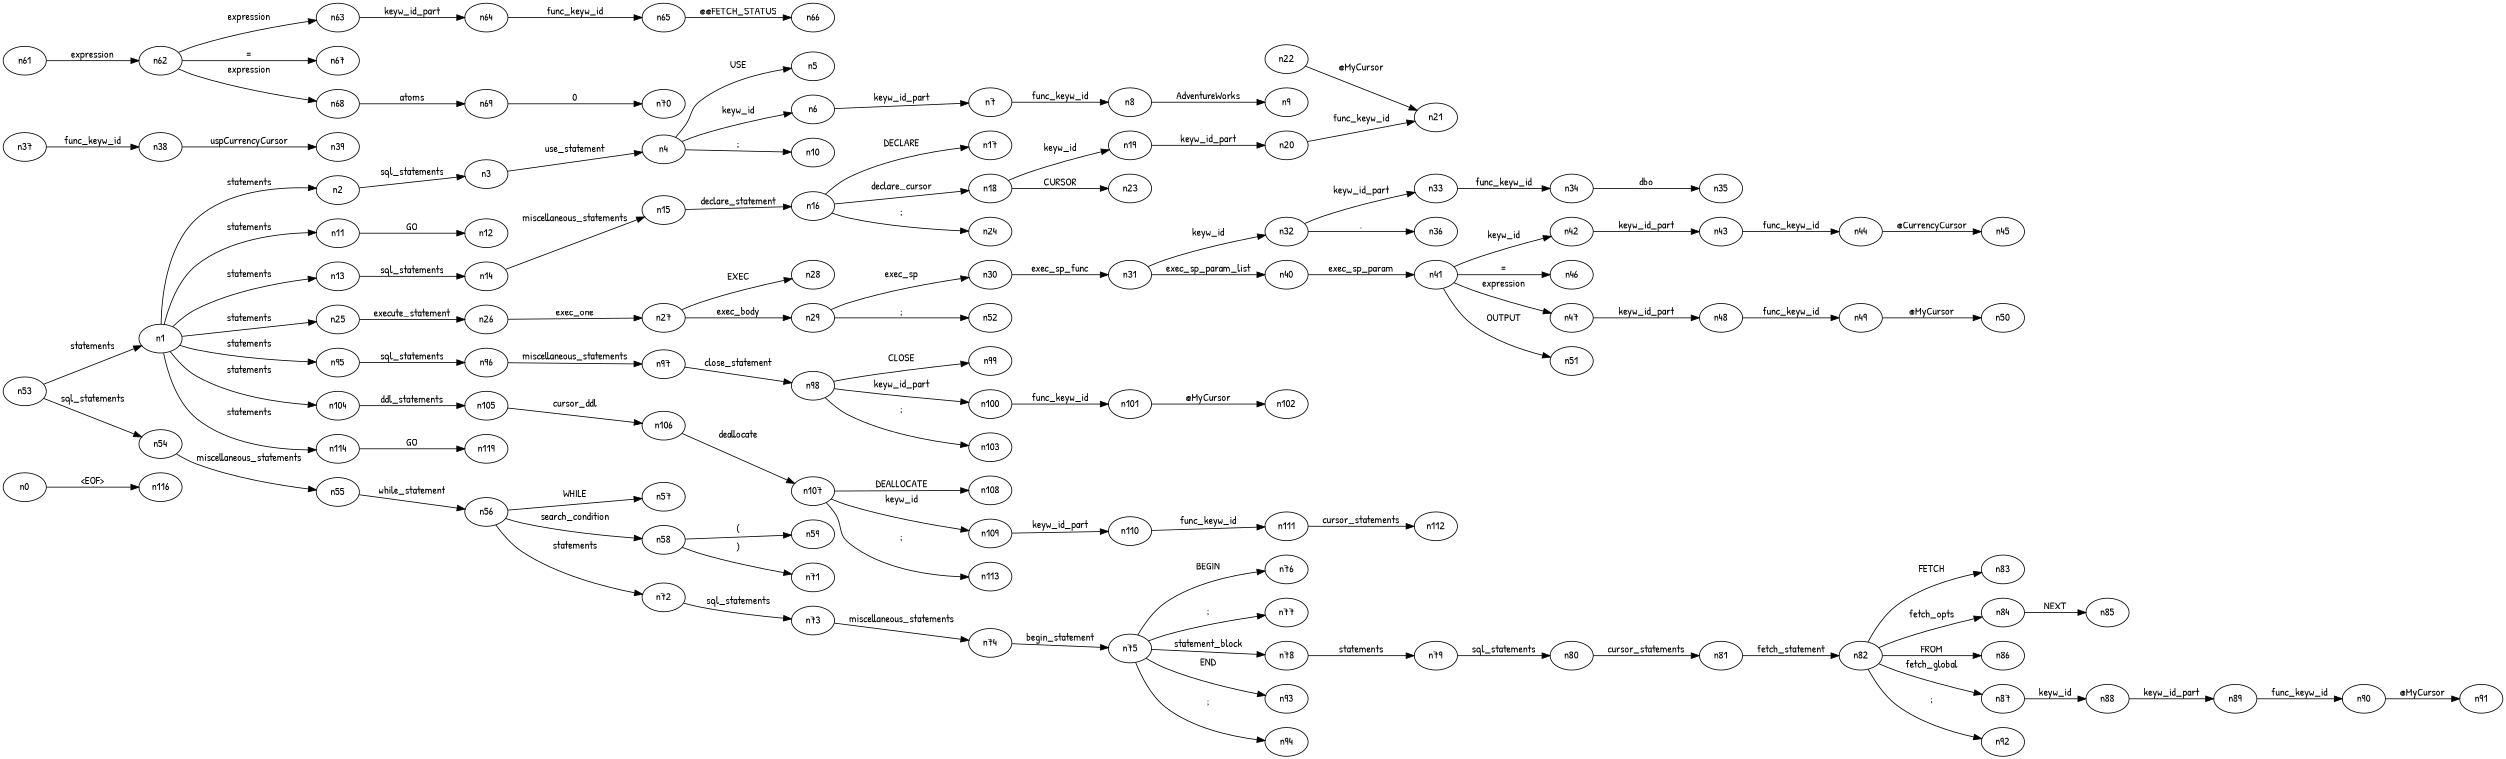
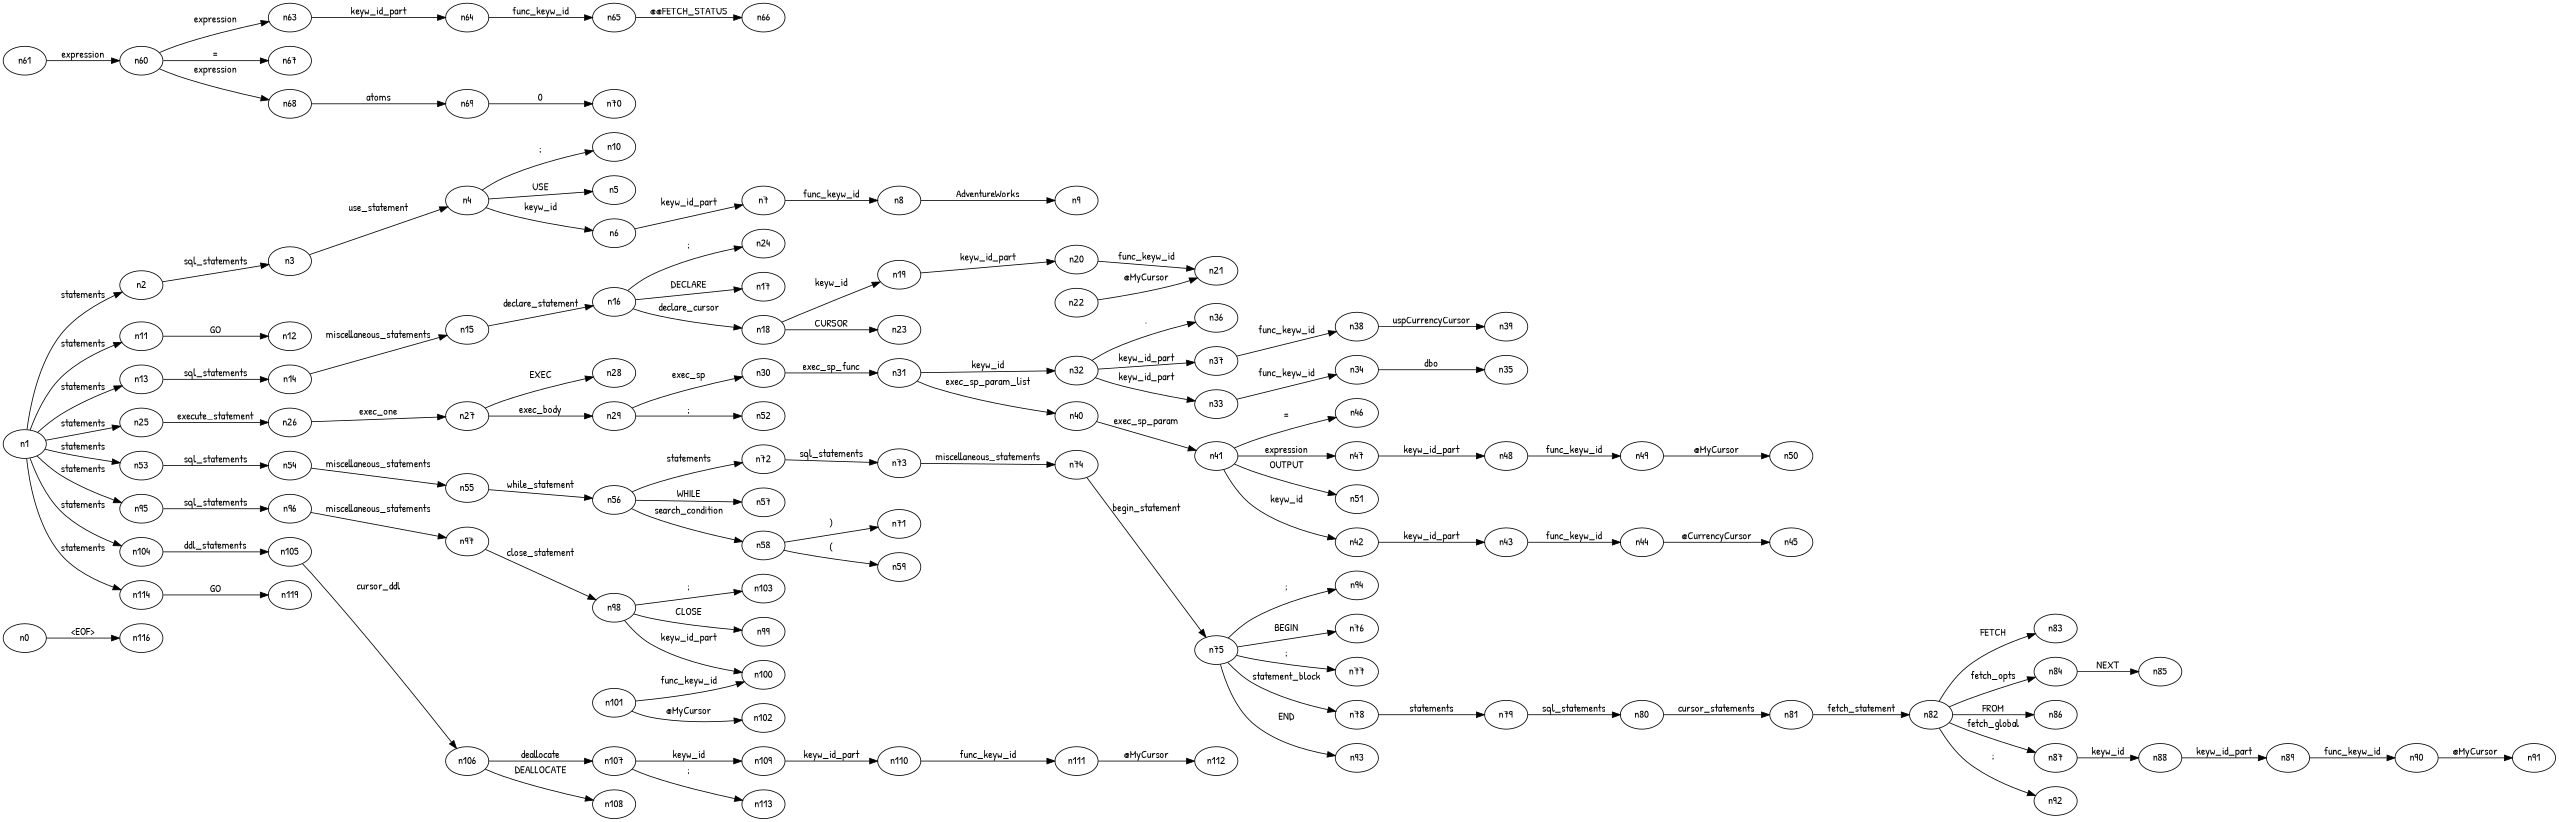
(161, 61) -> (141, 61)
(89, 366) -> (78, 456)
none -> (1142, 366)
(1056, 404) -> (686, 695)
(898, 491) -> (535, 786)
(1361, 520) -> (1146, 755)
